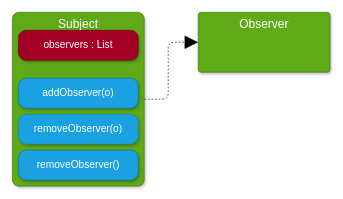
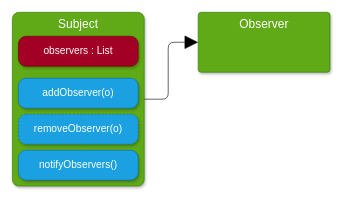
(78, 45) -> (78, 51)
(168, 76) -> (168, 76)
(78, 165) -> (78, 165)
